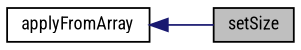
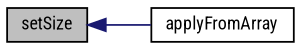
(191, 25) -> (128, 25)
